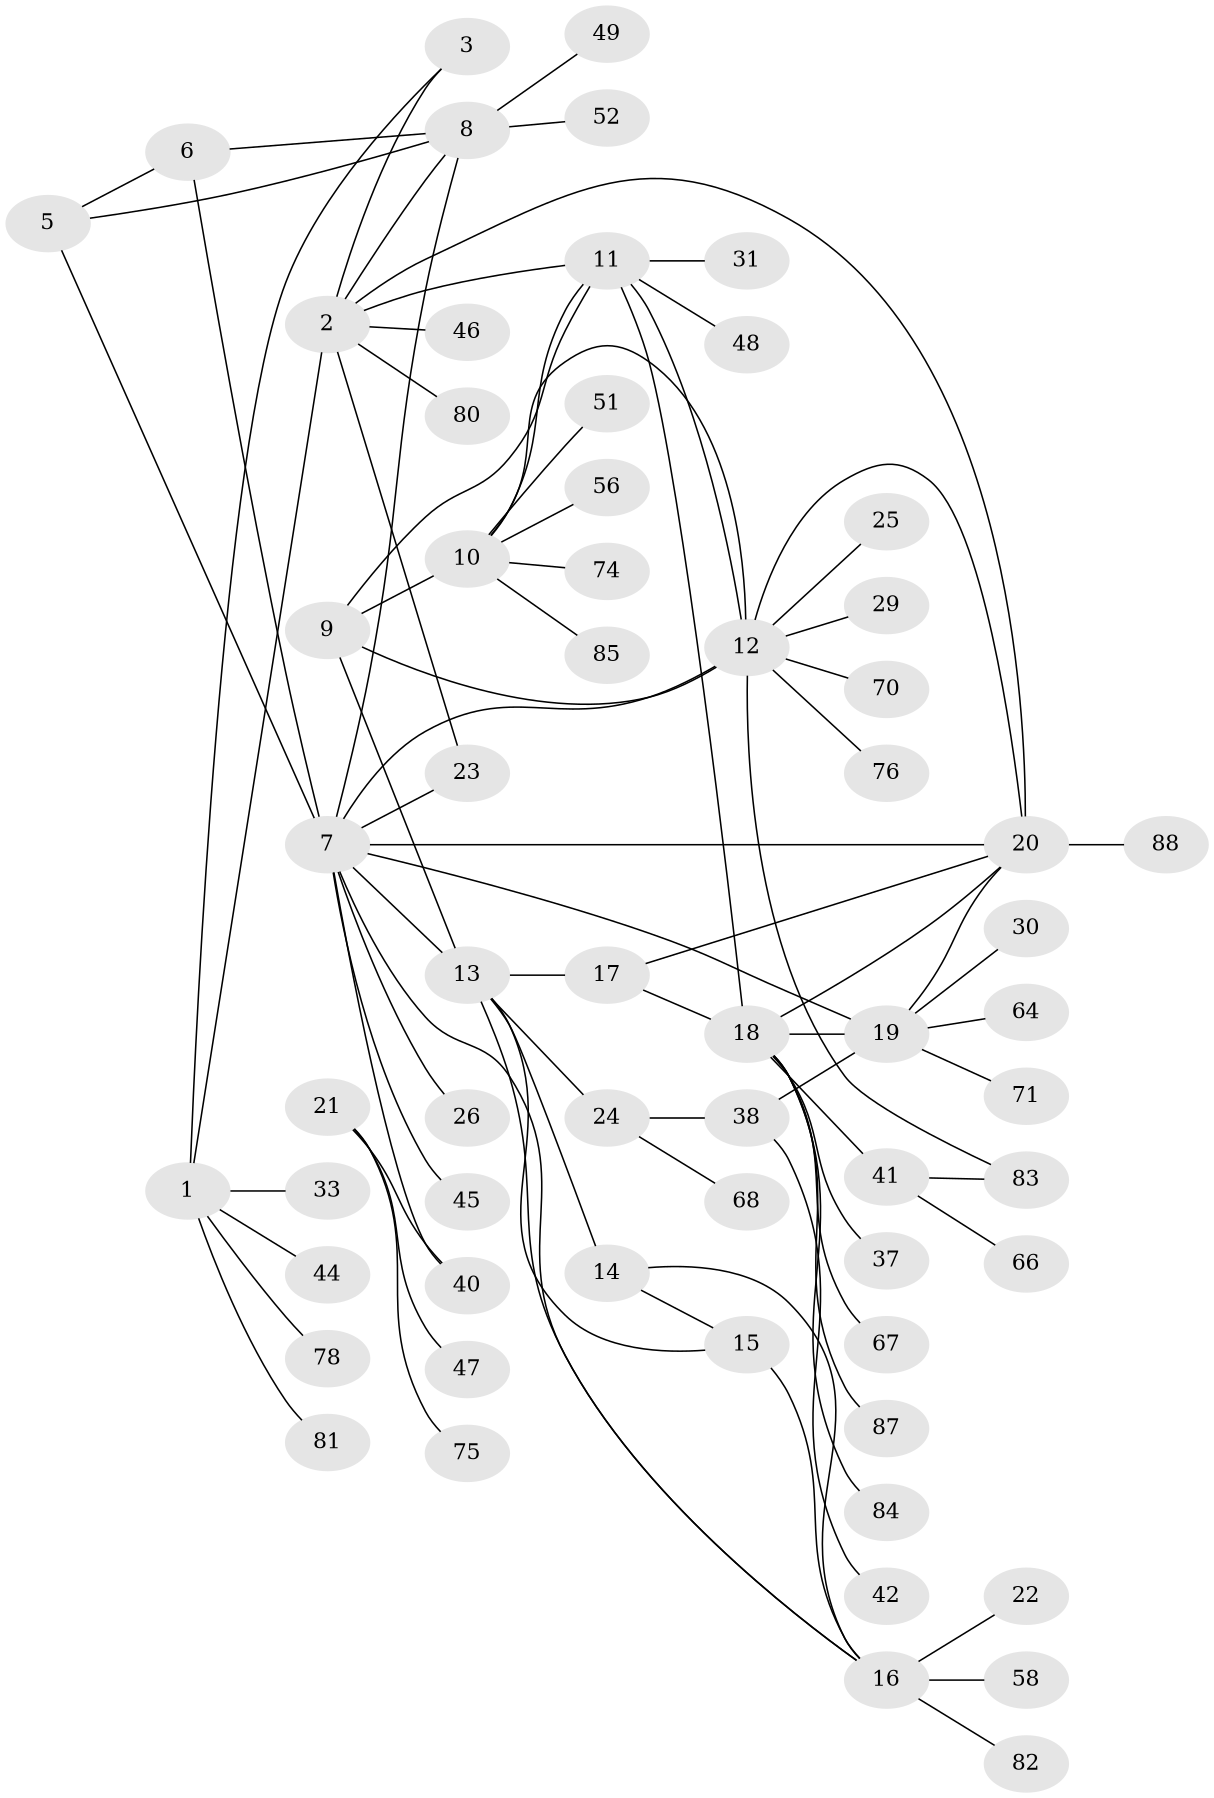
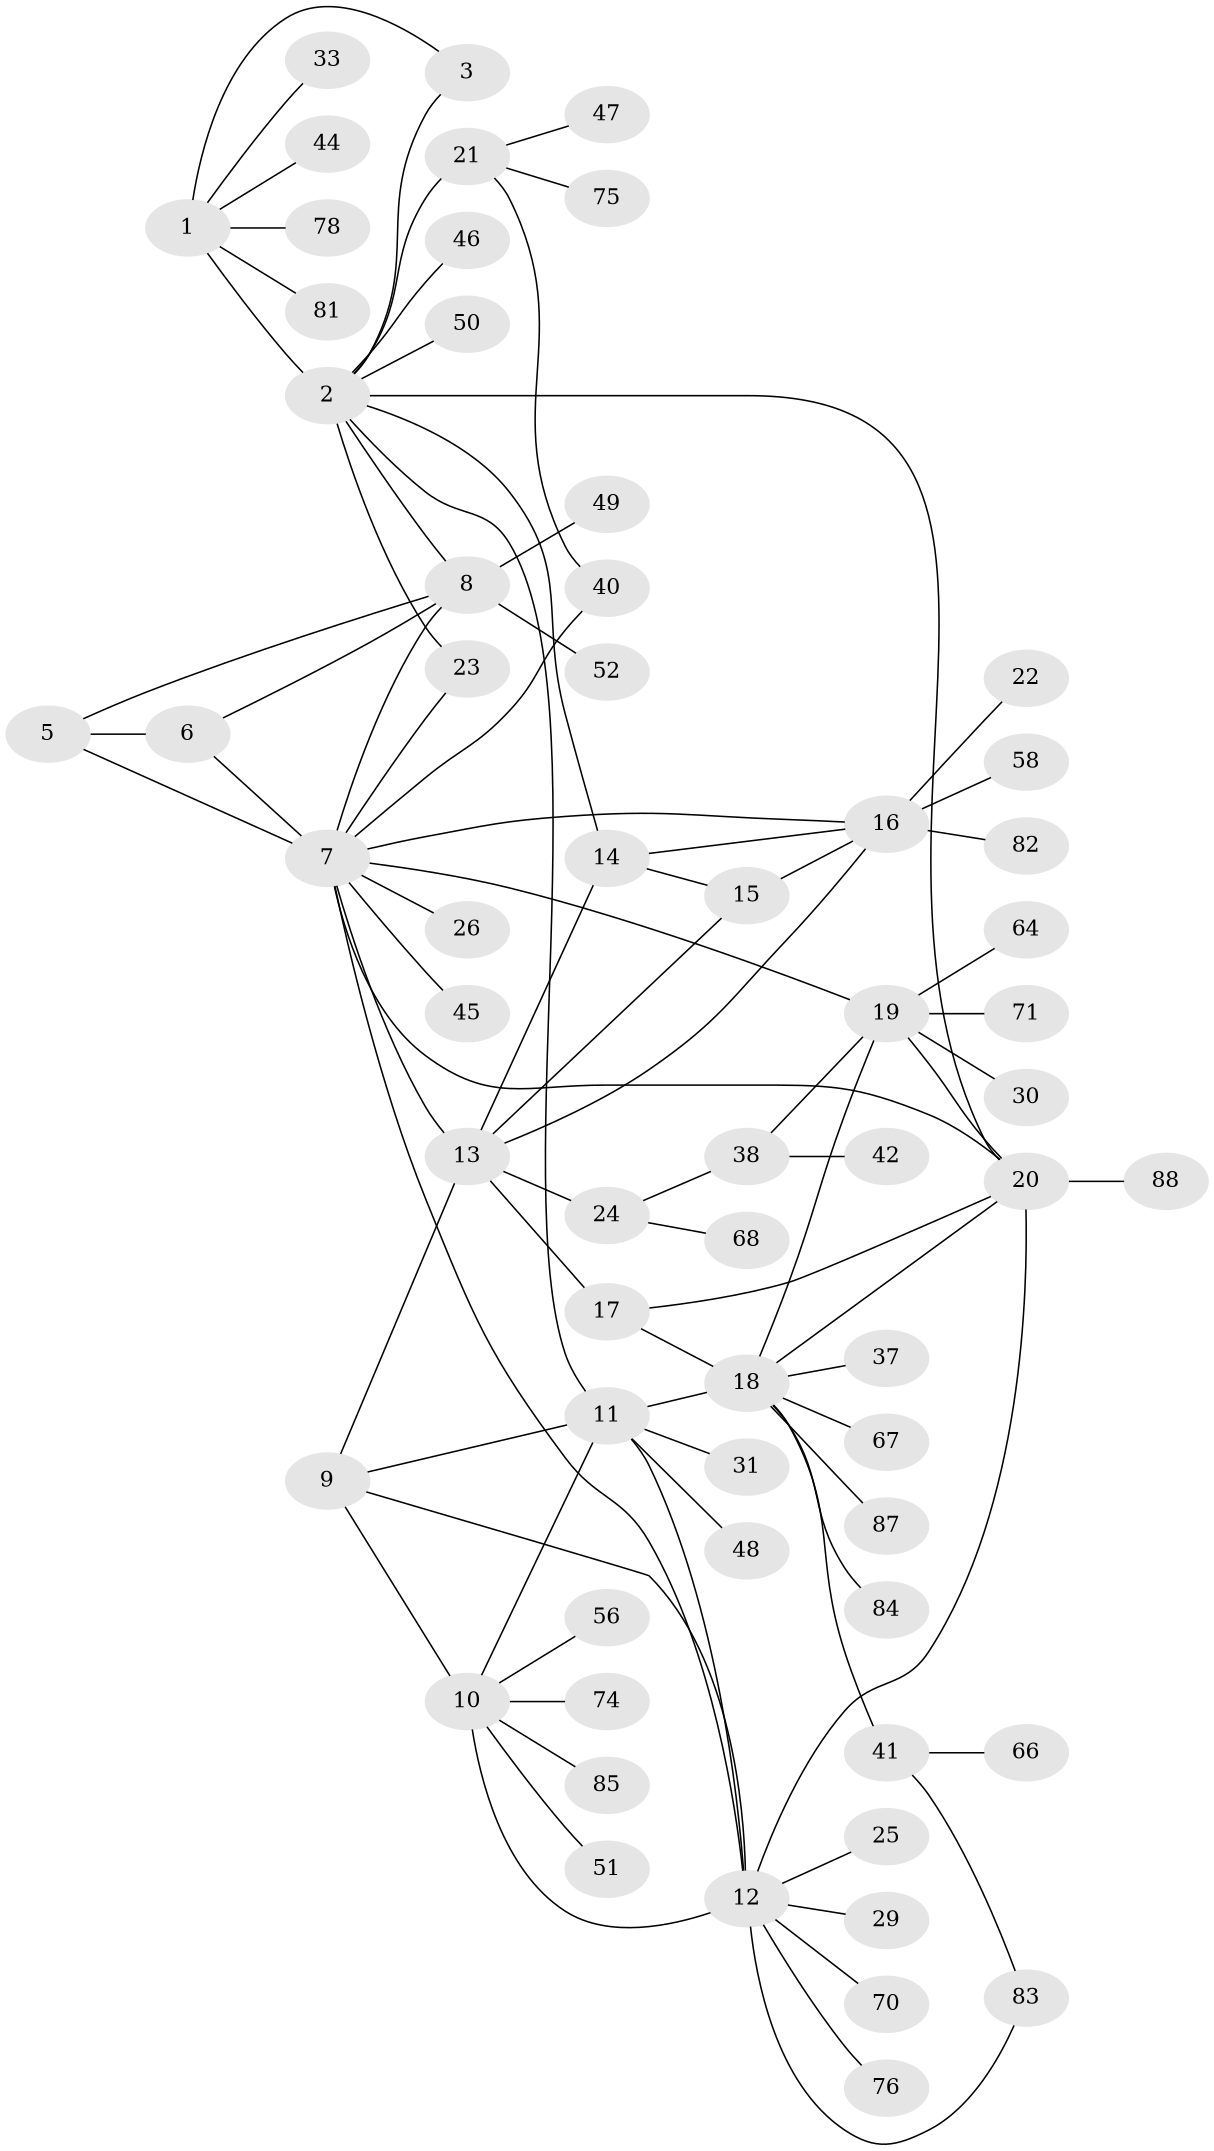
none -> (408, 234)
(467, 416) -> (467, 324)
none -> (548, 575)
